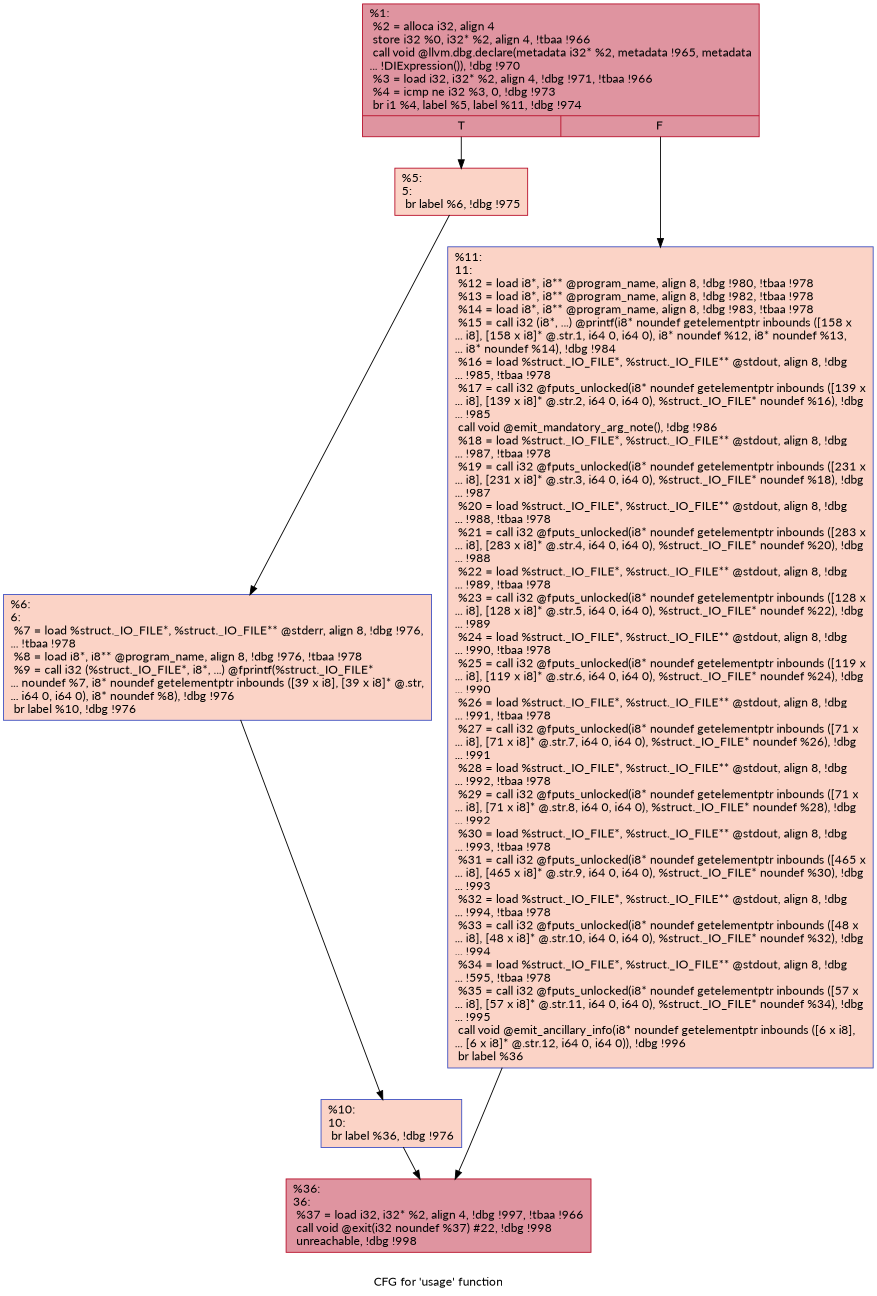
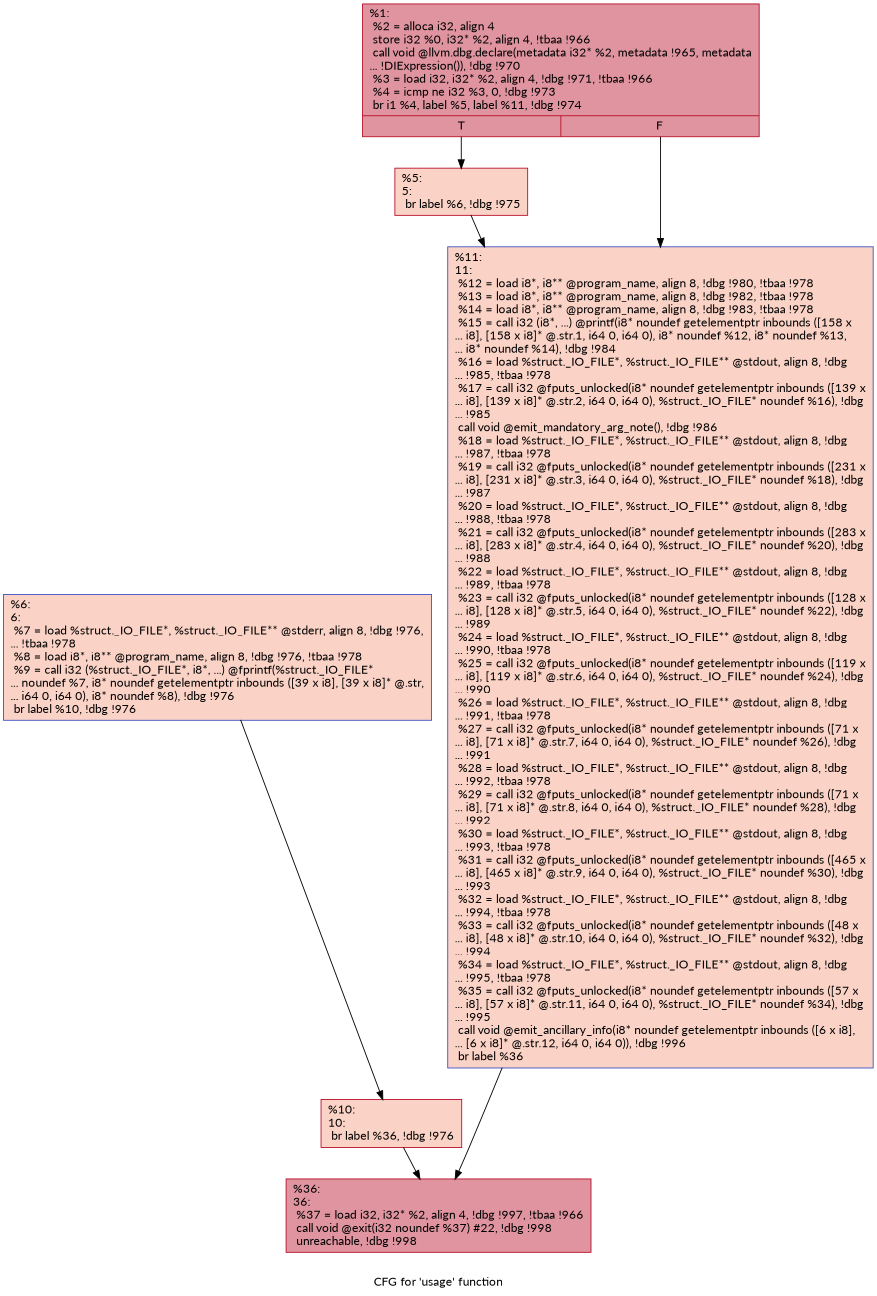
(352, 401) -> (476, 227)
(503, 978) -> (503, 978)
(391, 1123) -> (391, 1123)
